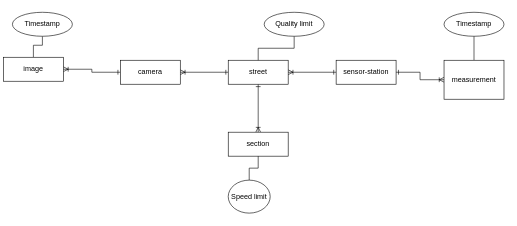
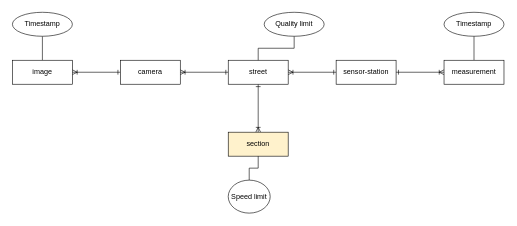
(33, 69) -> (42, 72)
(474, 80) -> (474, 72)
(258, 144) -> (258, 144)
